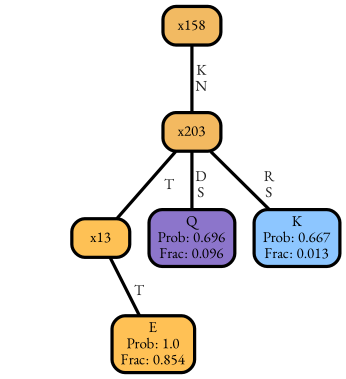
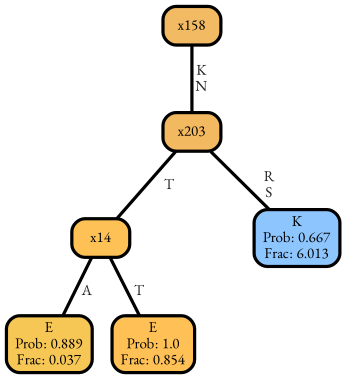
(101, 238) -> (101, 238)
(192, 238) -> none
(297, 238) -> (297, 238)
none -> (49, 344)
